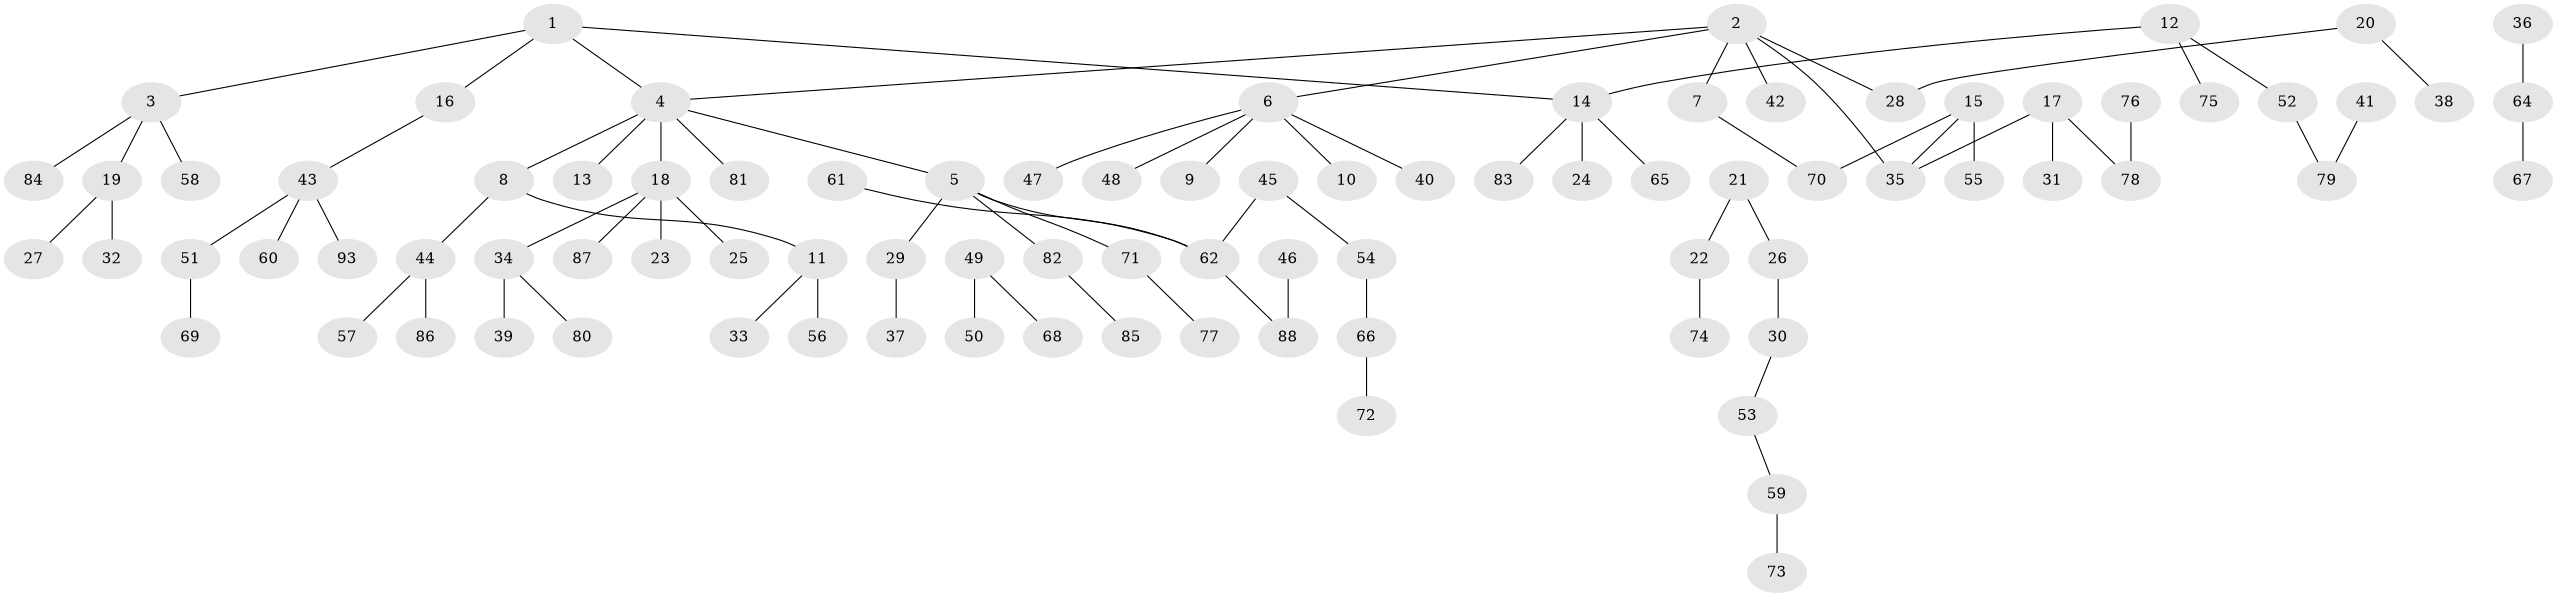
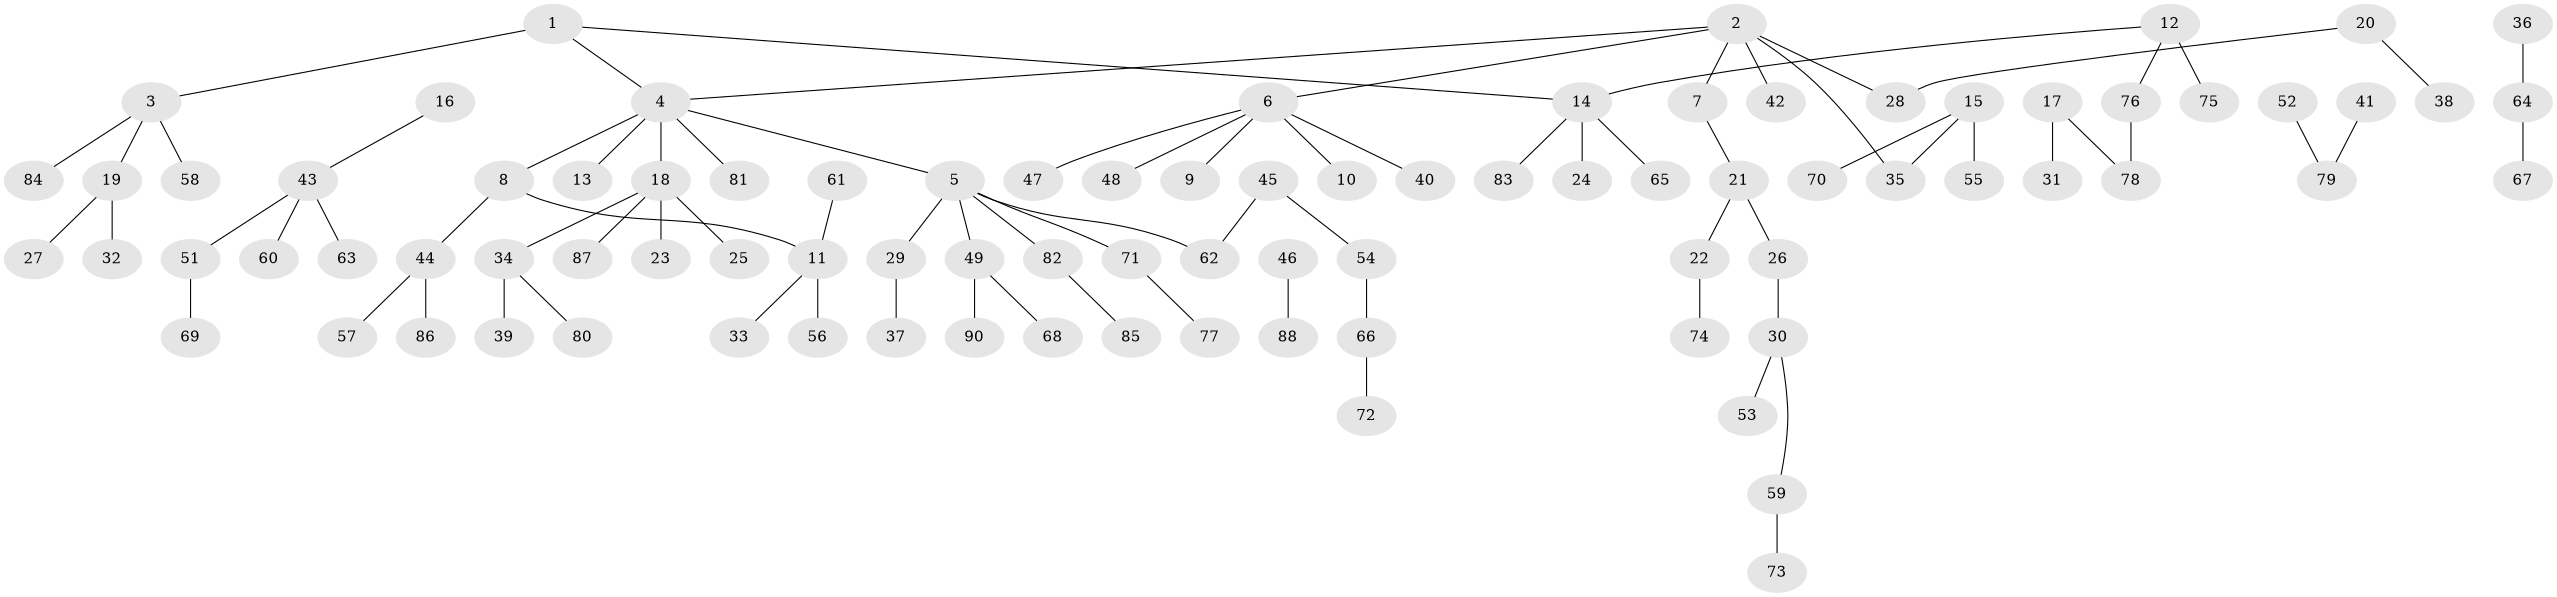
(499, 63) -> none
(2229, 63) -> (2151, 63)
(1982, 137) -> none
(1758, 142) -> (1718, 142)
(978, 210) -> (828, 220)
none -> (965, 220)
(347, 259) -> (347, 259)
(1249, 298) -> none
(975, 338) -> (975, 338)
(1762, 455) -> (1788, 416)
